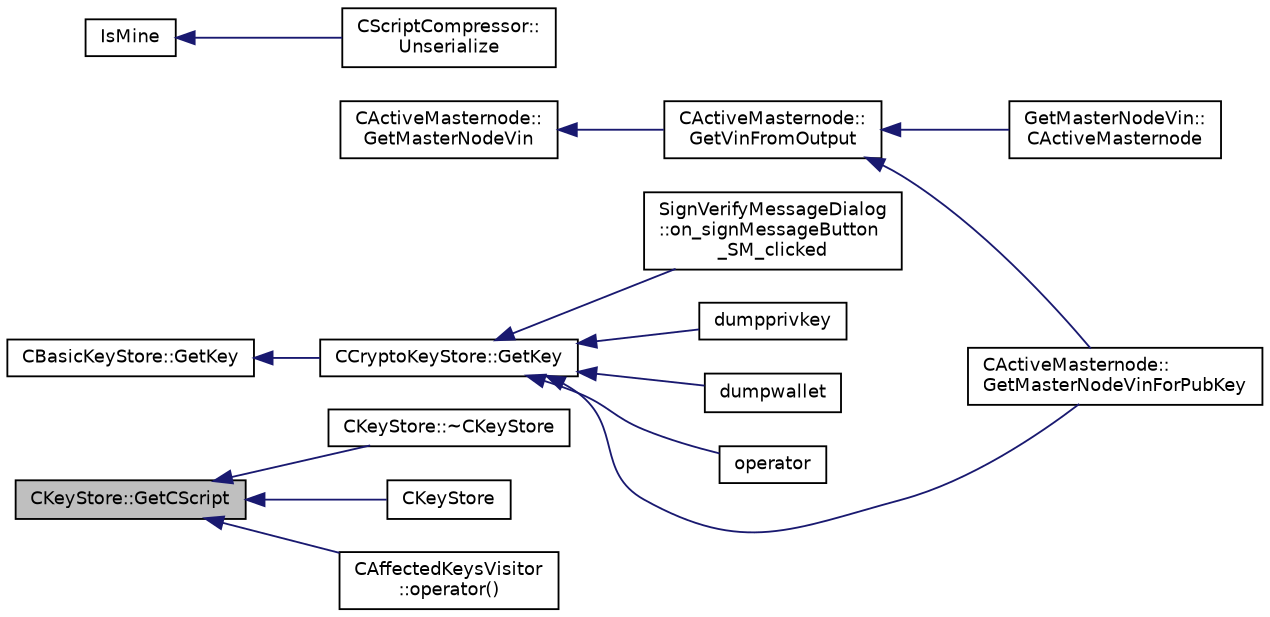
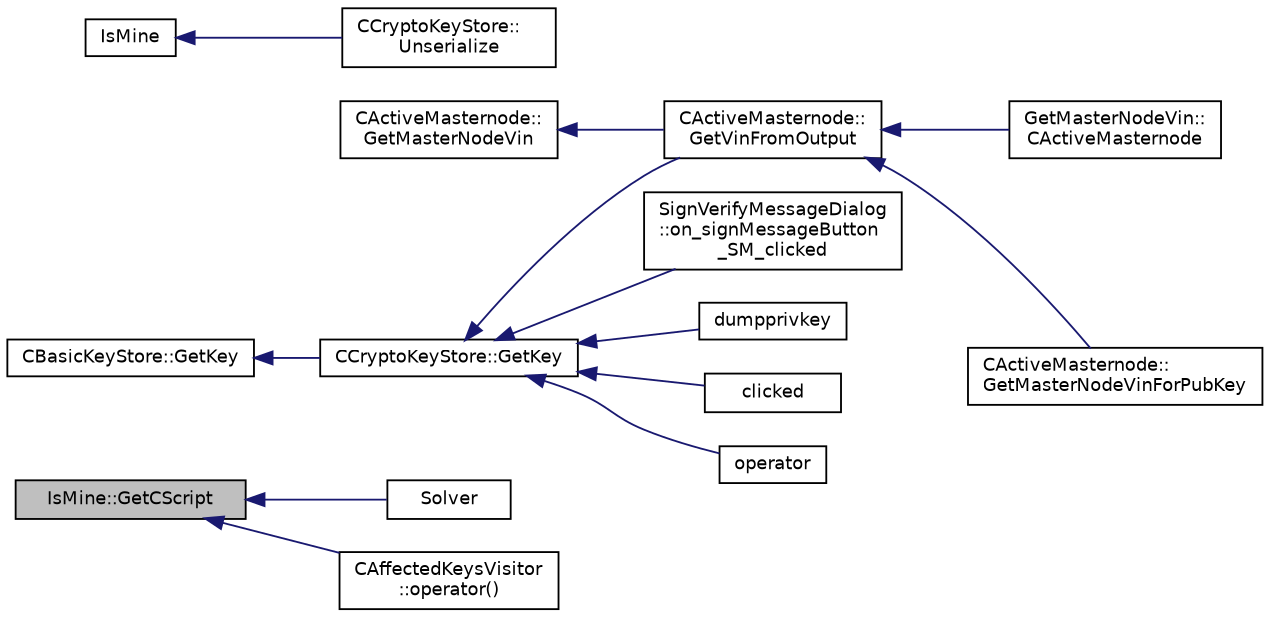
(449, 38) -> (449, 38)
(773, 393) -> (773, 393)
(449, 428) -> none
(131, 500) -> (131, 500)
(449, 500) -> (449, 500)
(800, 527) -> (570, 231)
